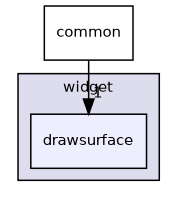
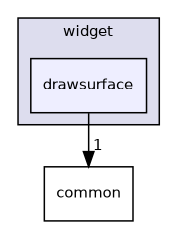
(89, 83) -> (89, 134)
